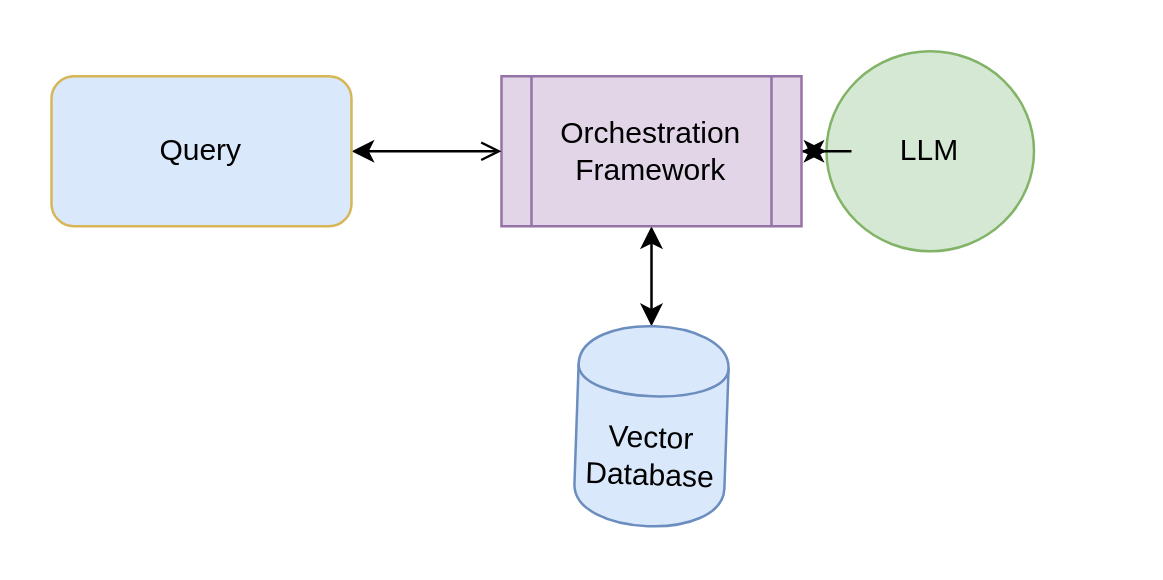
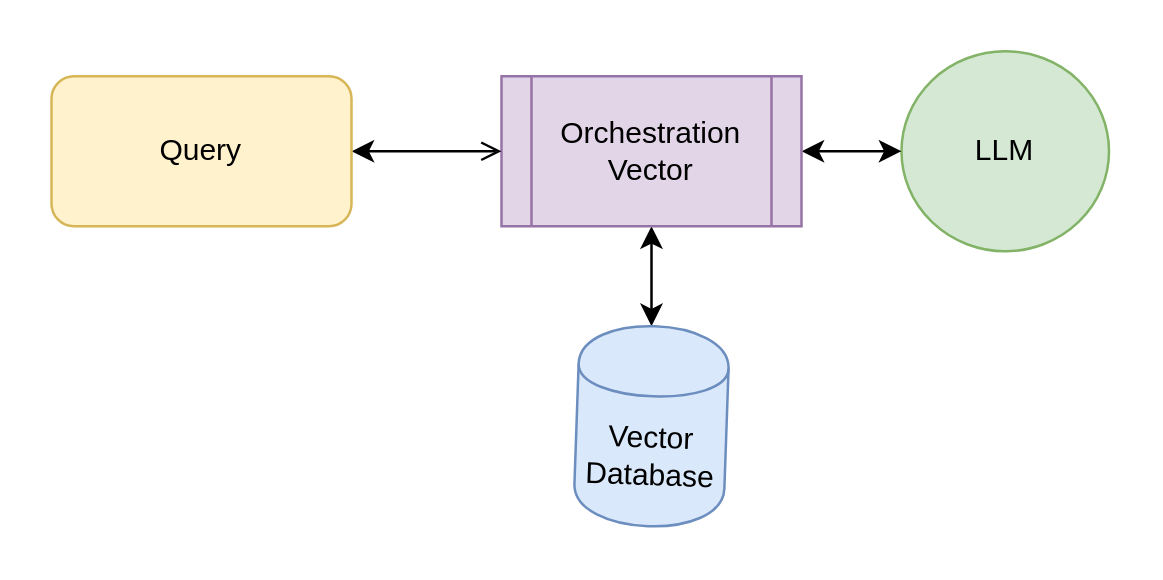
(201, 151) -> (201, 151)
(651, 151) -> (651, 151)
(930, 151) -> (1005, 151)
